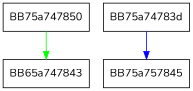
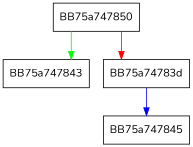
none -> (121, 41)
(46, 74) -> (46, 74)
(146, 74) -> (146, 130)
